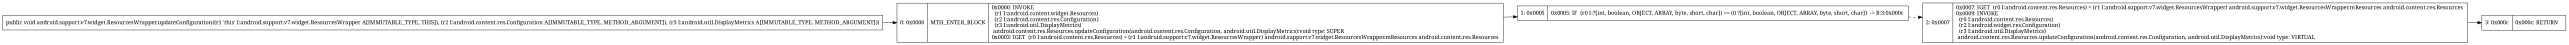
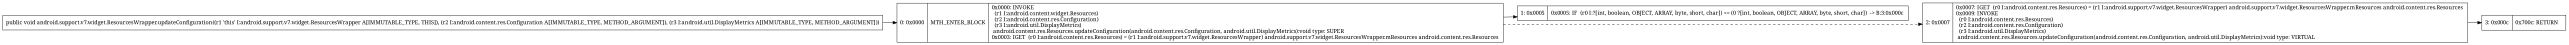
(1913, 17) -> (1711, 25)
(2539, 22) -> (2539, 22)
(2008, 25) -> (2009, 25)
